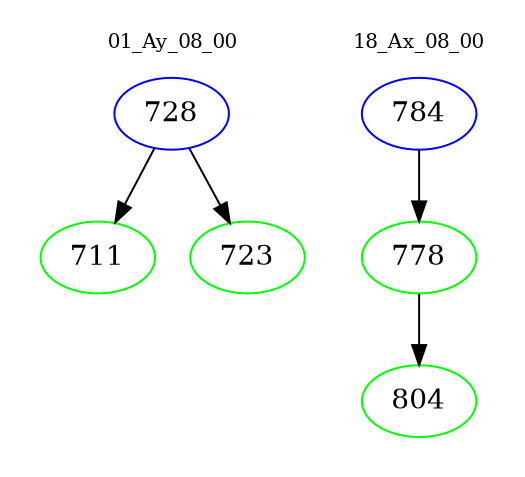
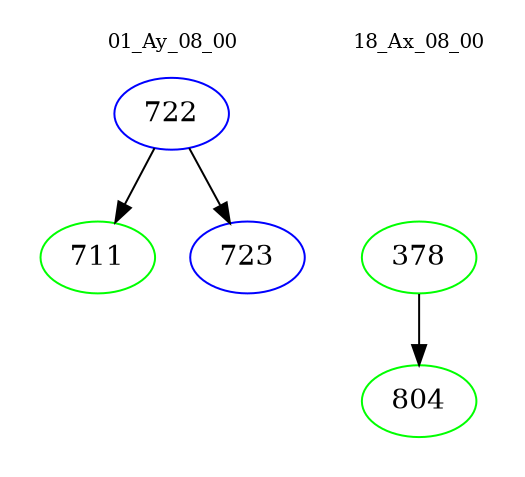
(172, 114) -> (172, 114)
(419, 114) -> none
(247, 257) -> (247, 257)
(419, 257) -> (419, 257)
